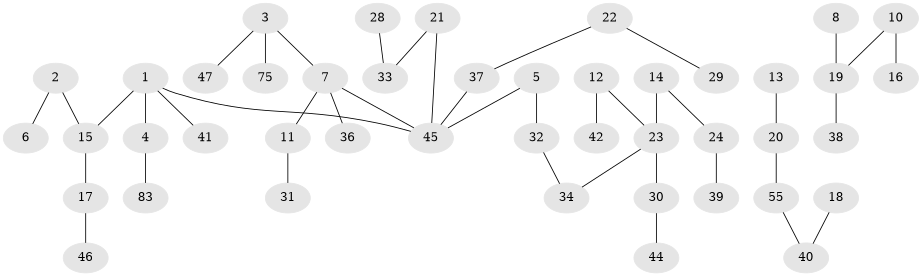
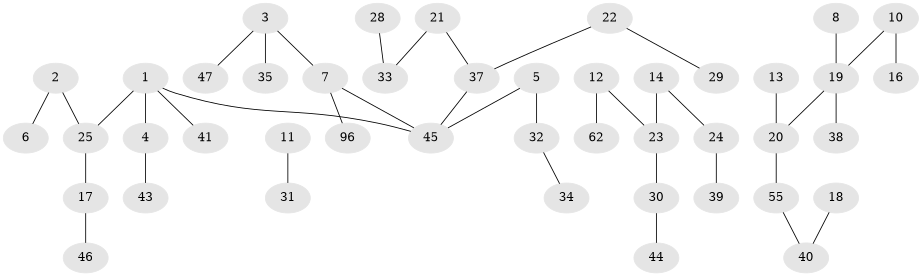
(265, 78) -> (265, 78)
(434, 78) -> (457, 48)
(307, 108) -> none
none -> (806, 108)
(86, 138) -> (86, 138)
(348, 138) -> (348, 138)
(597, 138) -> (597, 138)
(611, 168) -> none
(146, 198) -> (146, 198)
